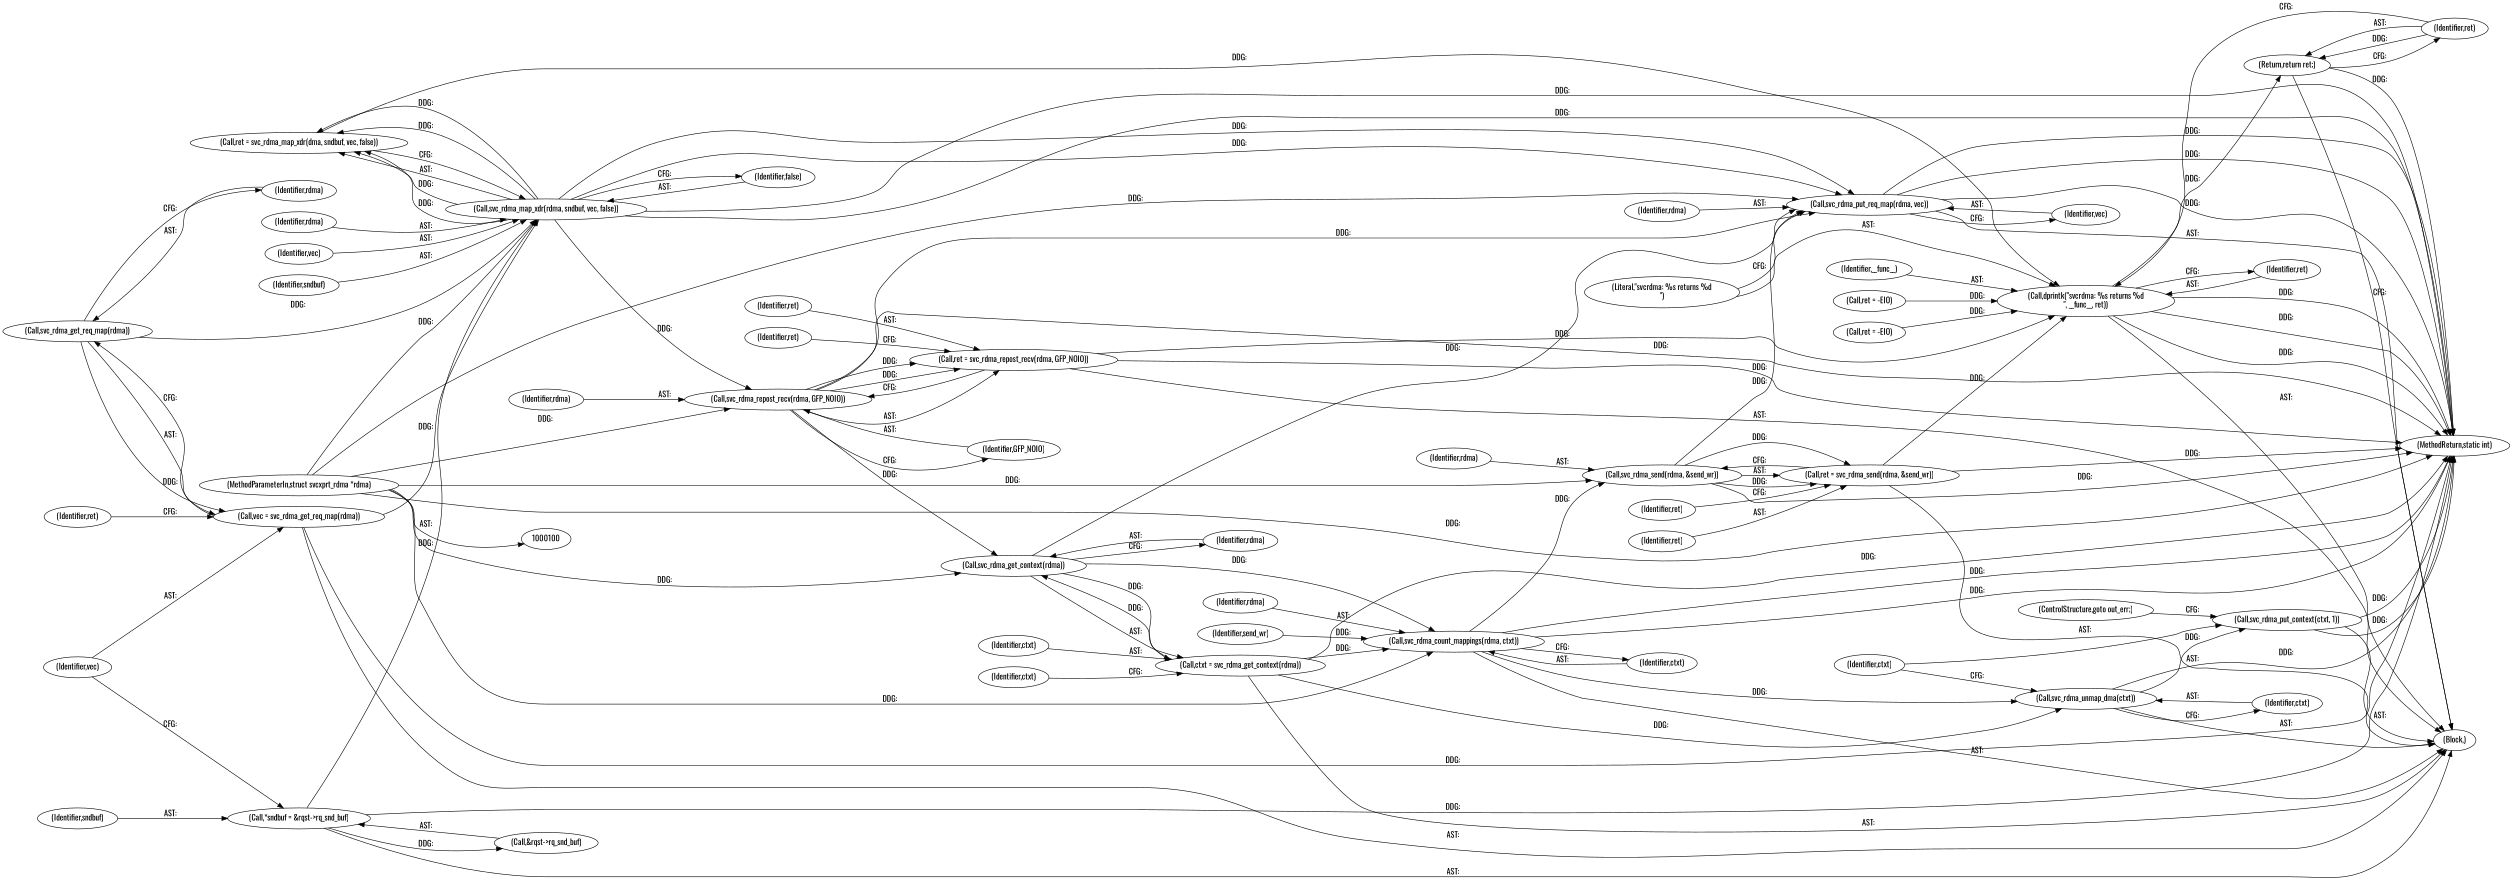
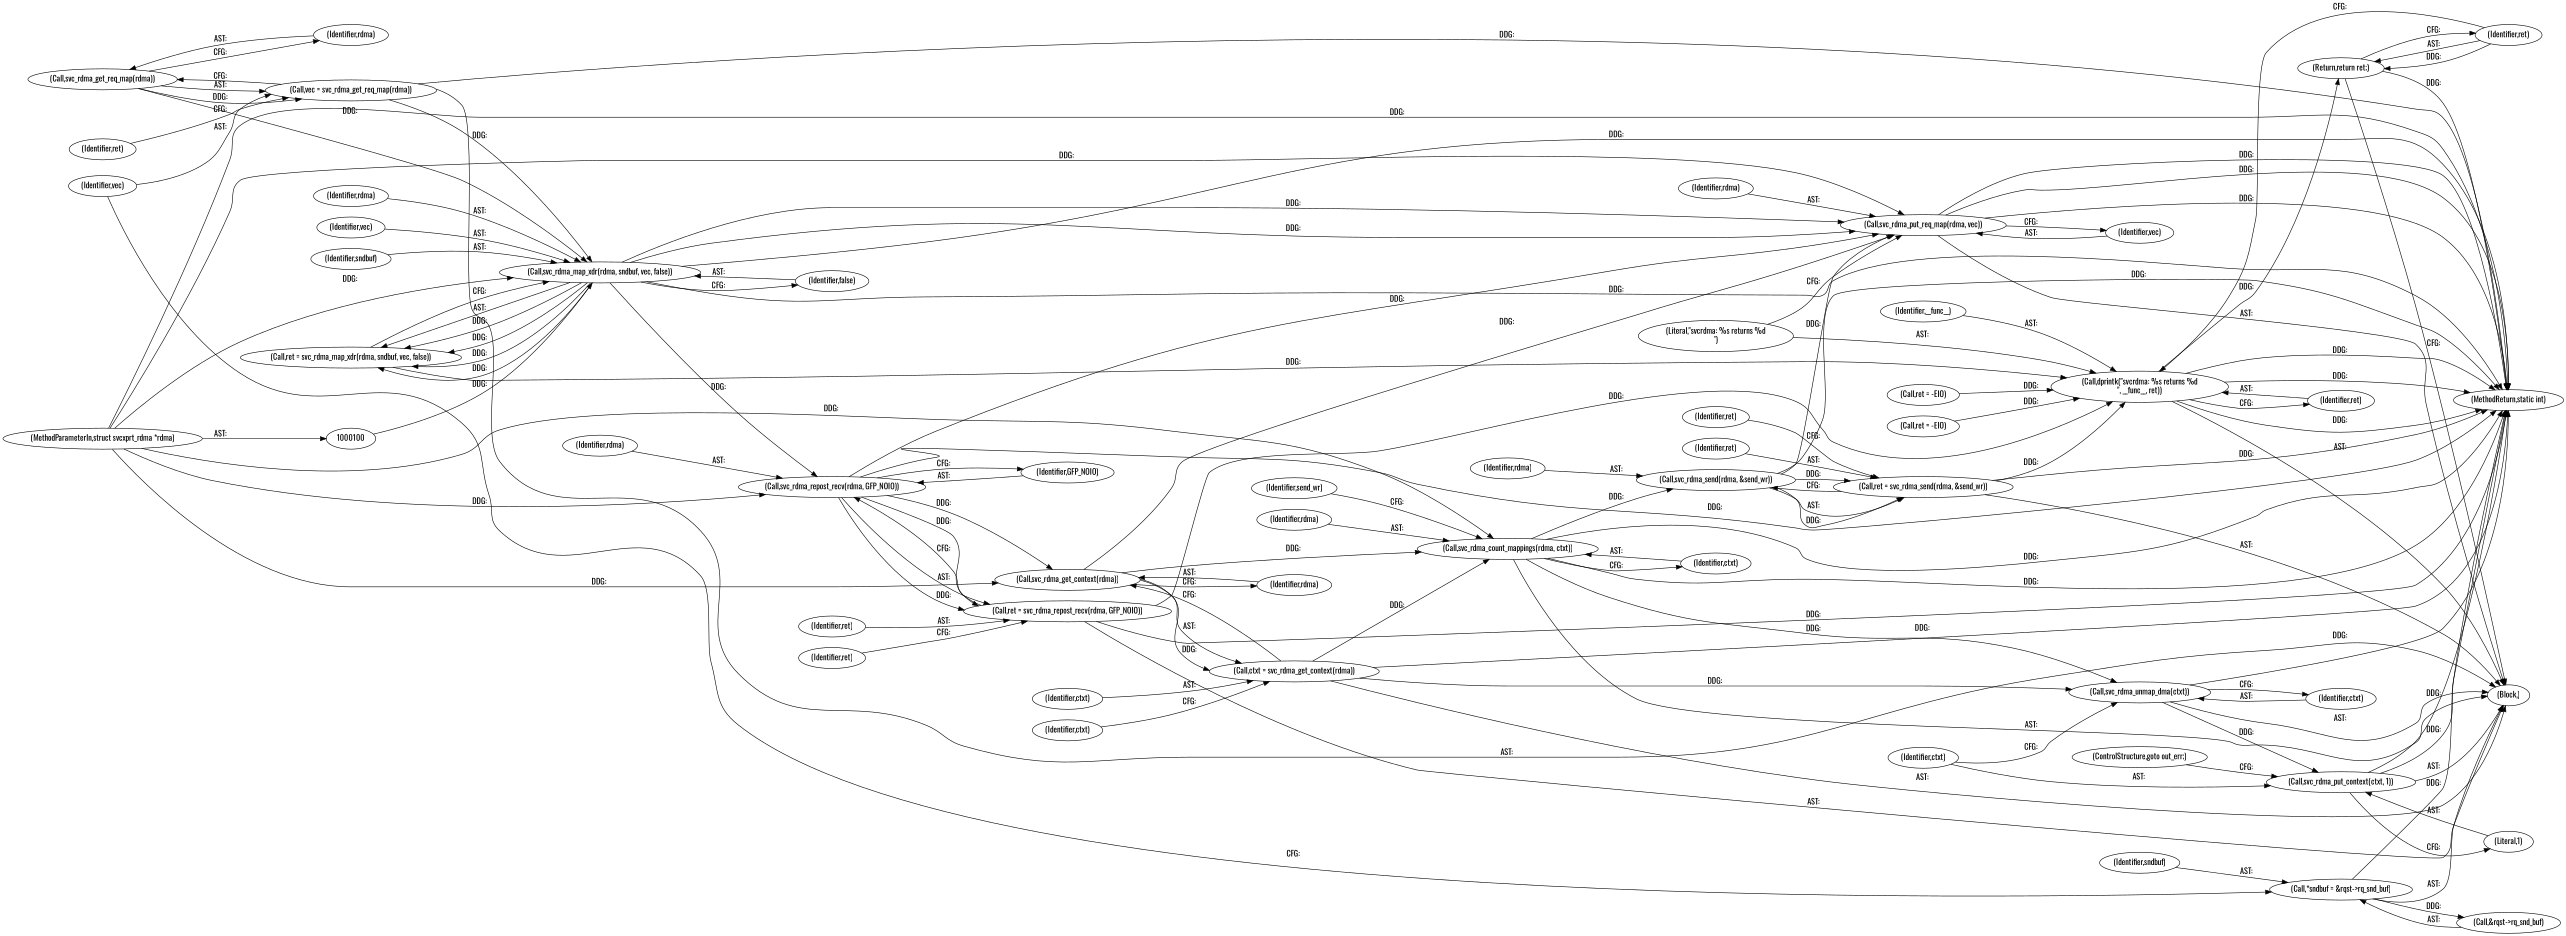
(299, 143) -> (351, 358)
(992, 485) -> none
(441, 520) -> (496, 384)
(1137, 609) -> (1190, 595)
(1344, 633) -> (1398, 503)
none -> (2509, 842)
